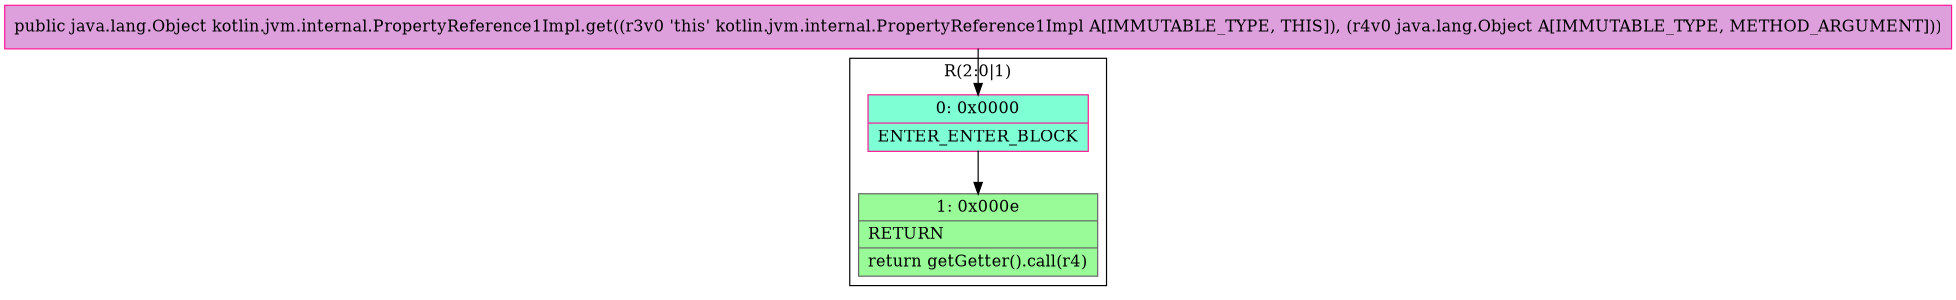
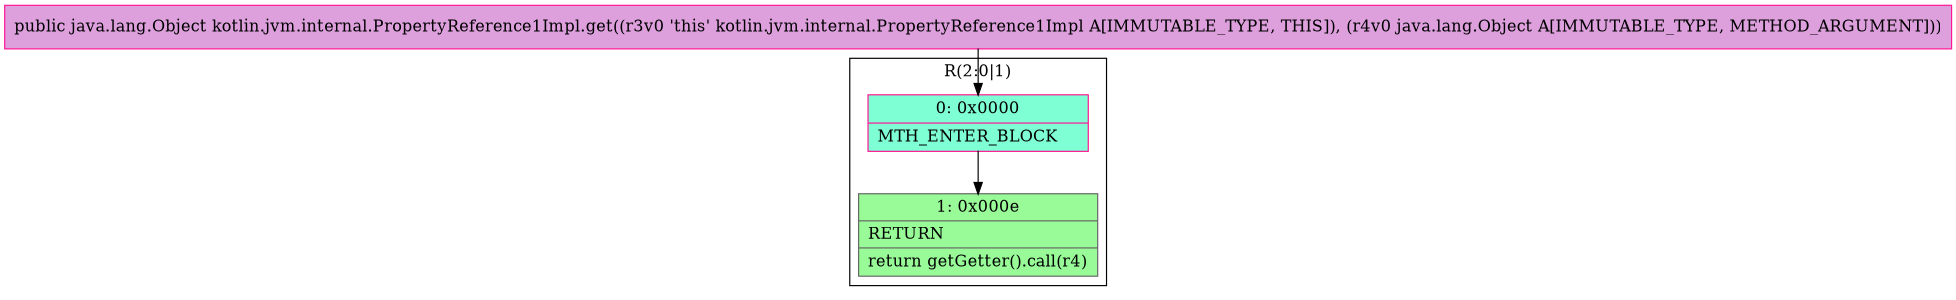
(978, 137) -> (968, 137)
